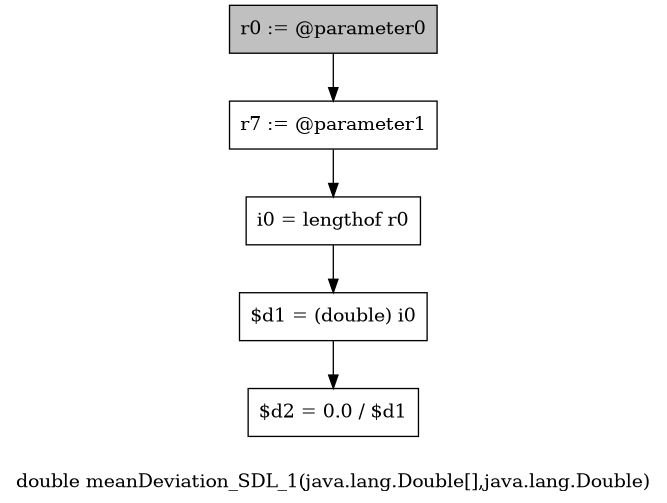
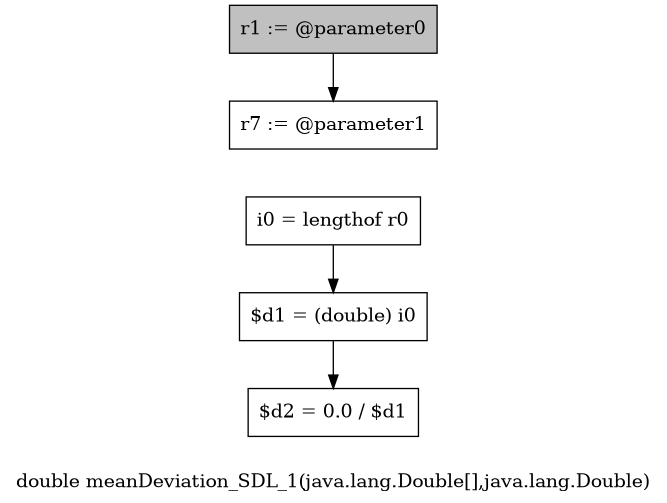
(333, 29) -> (333, 29)
(333, 166) -> none
